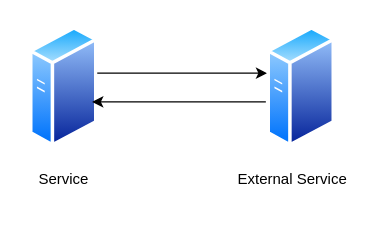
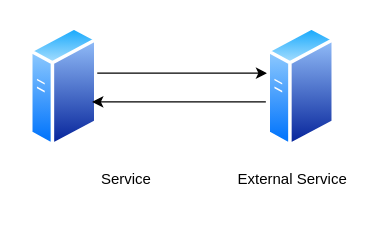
(64, 179) -> (126, 179)
